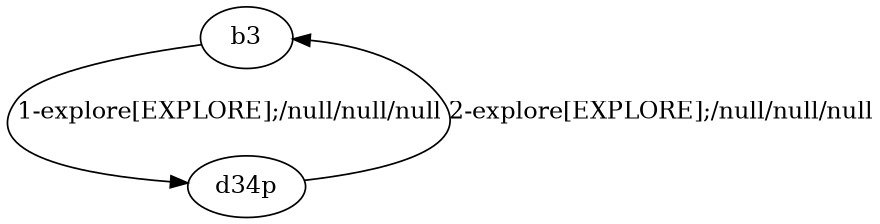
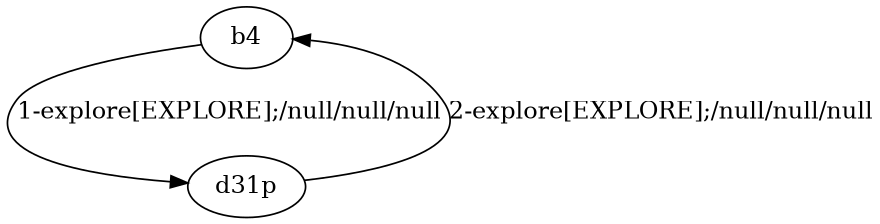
(247, 38) -> (247, 38)
(247, 187) -> (247, 187)
